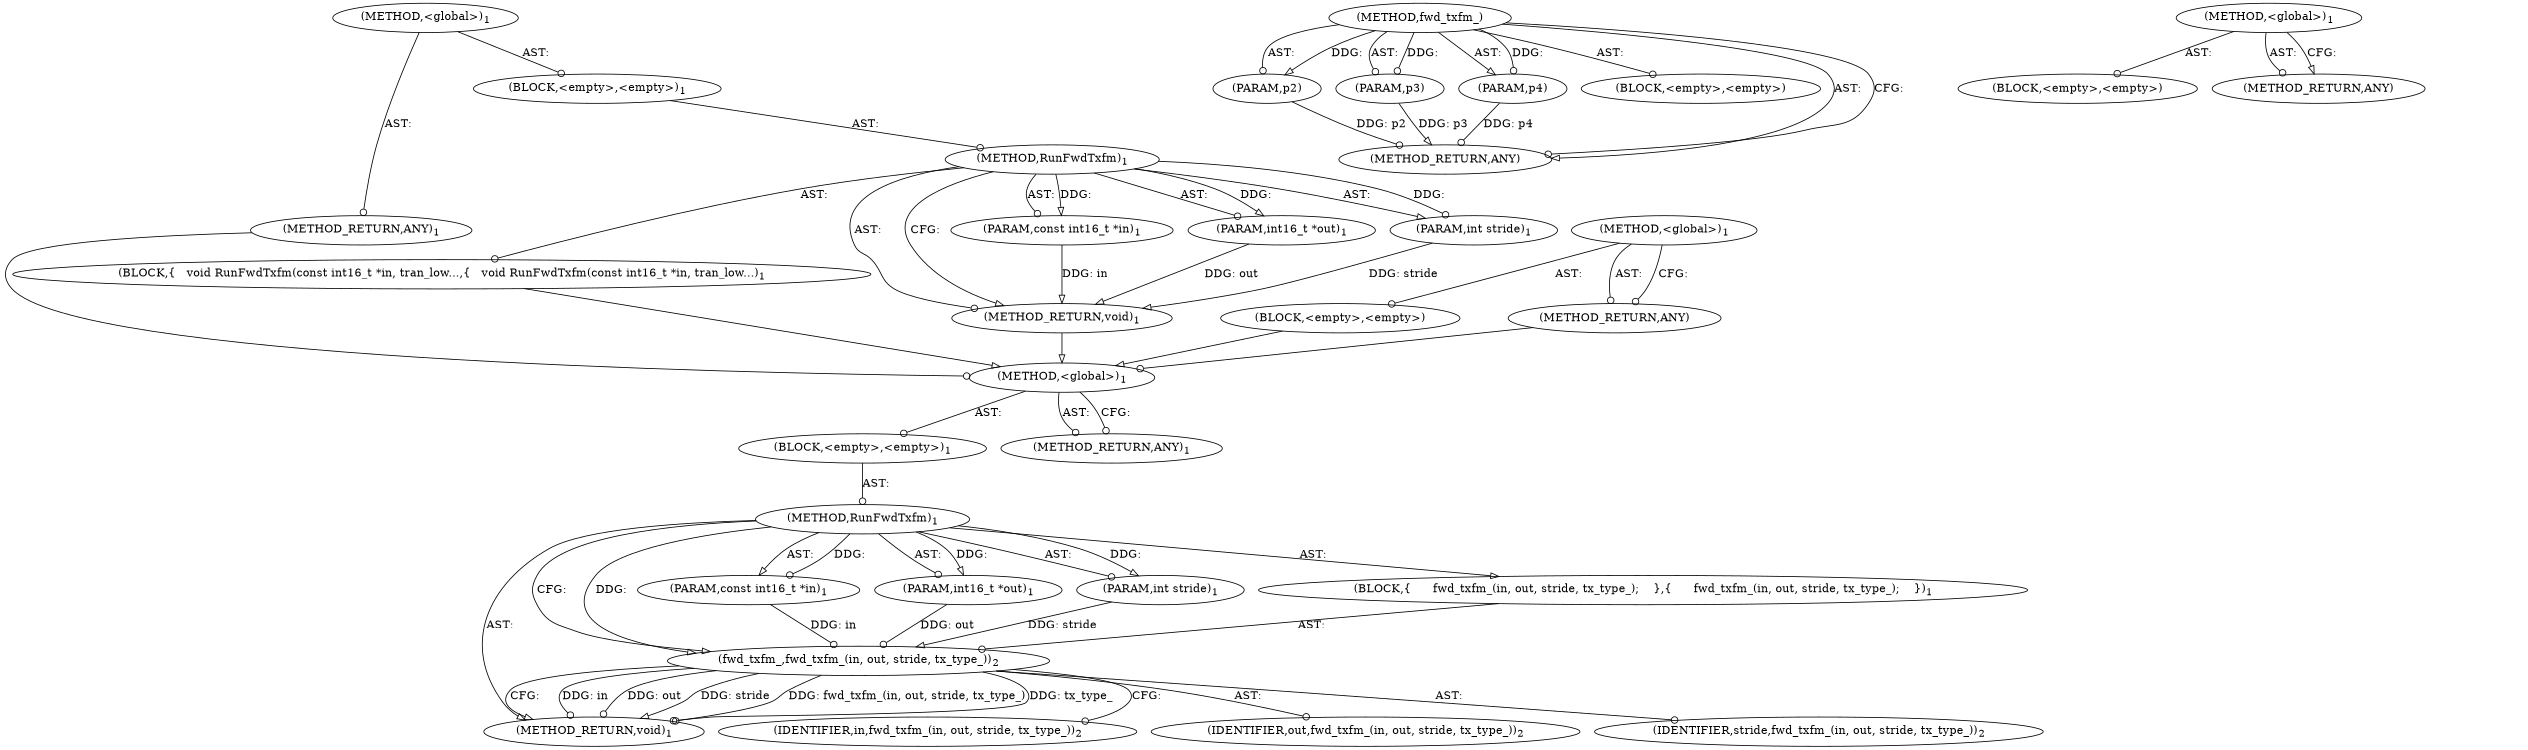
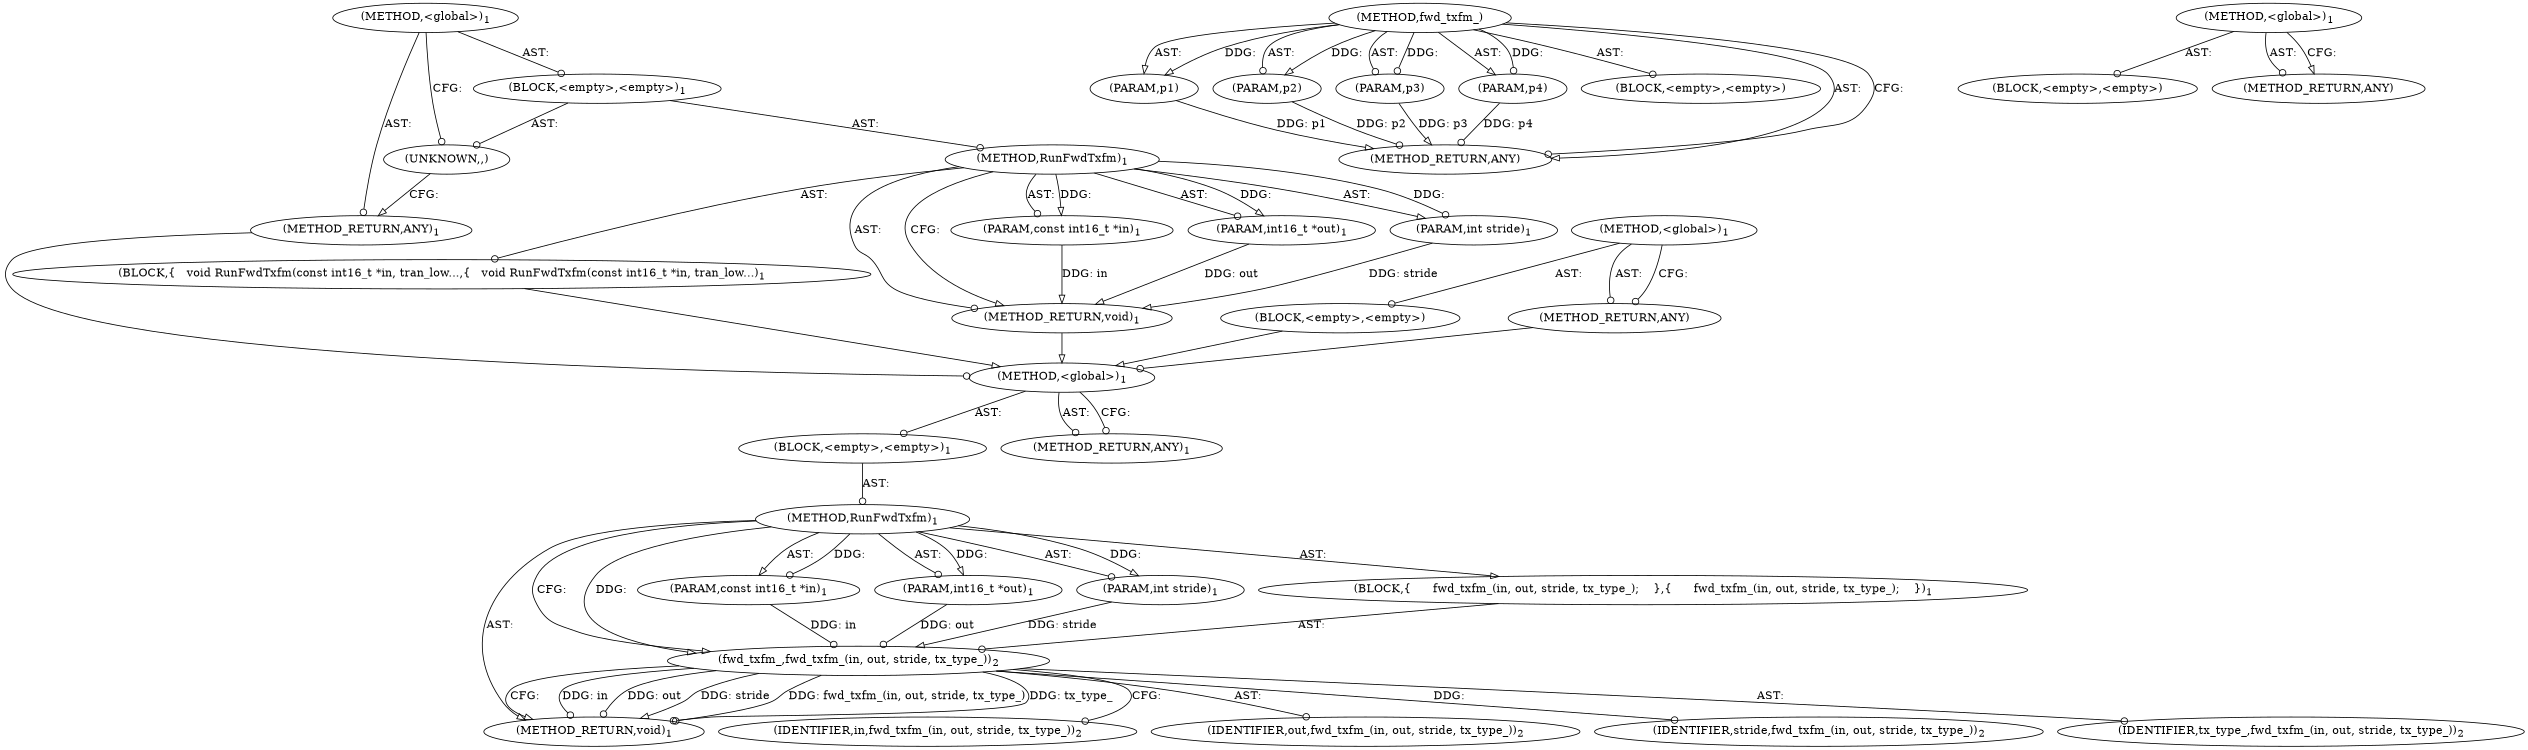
none -> (1144, 89)
none -> (447, 160)
(1451, 696) -> (1451, 696)
none -> (2291, 732)
